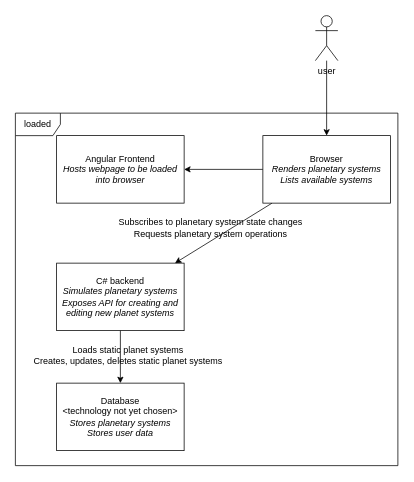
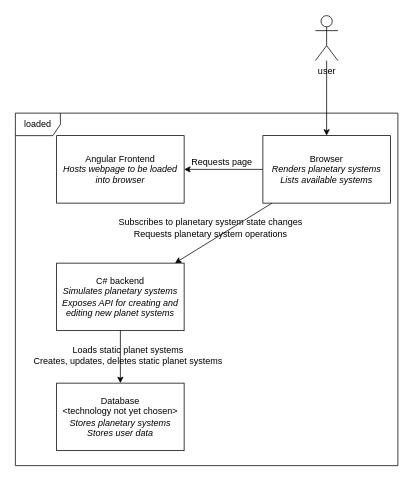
none -> (222, 162)
